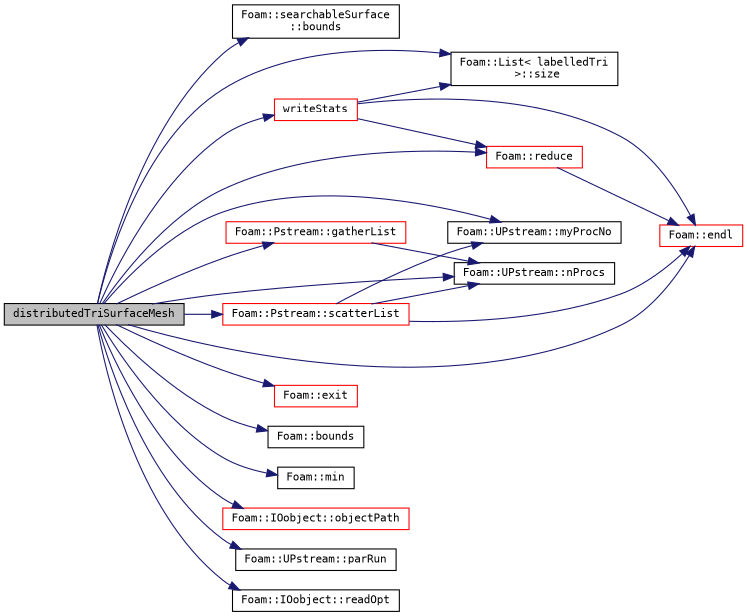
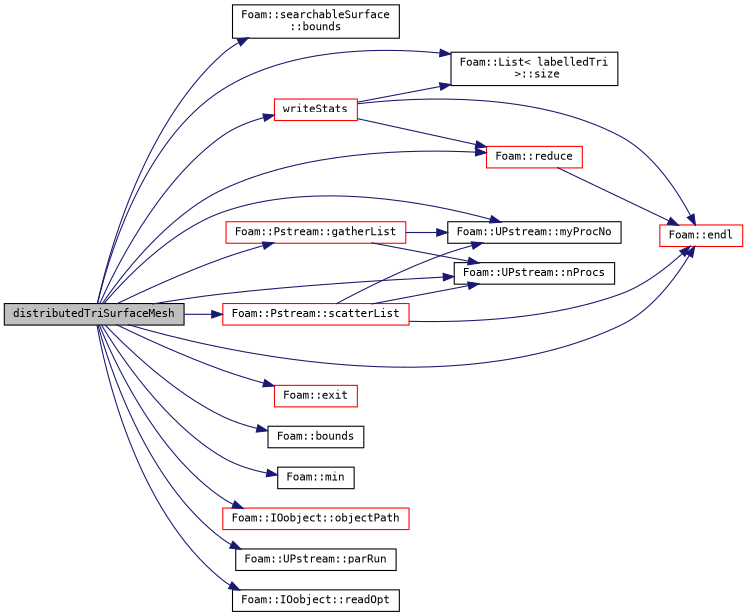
none -> (421, 232)
